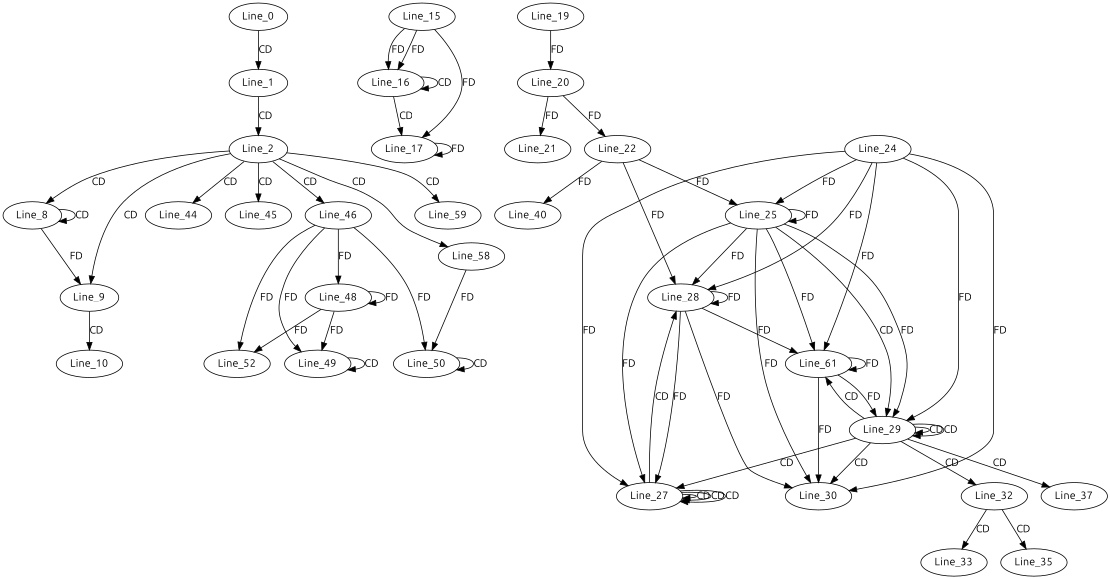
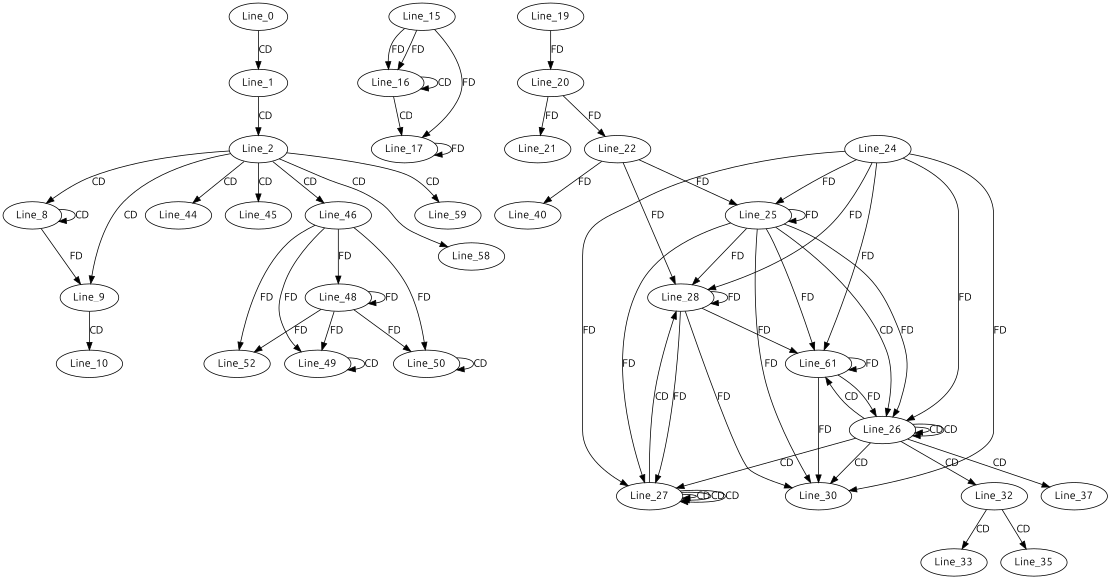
(451, 307) -> (379, 328)
(883, 430) -> (883, 430)
